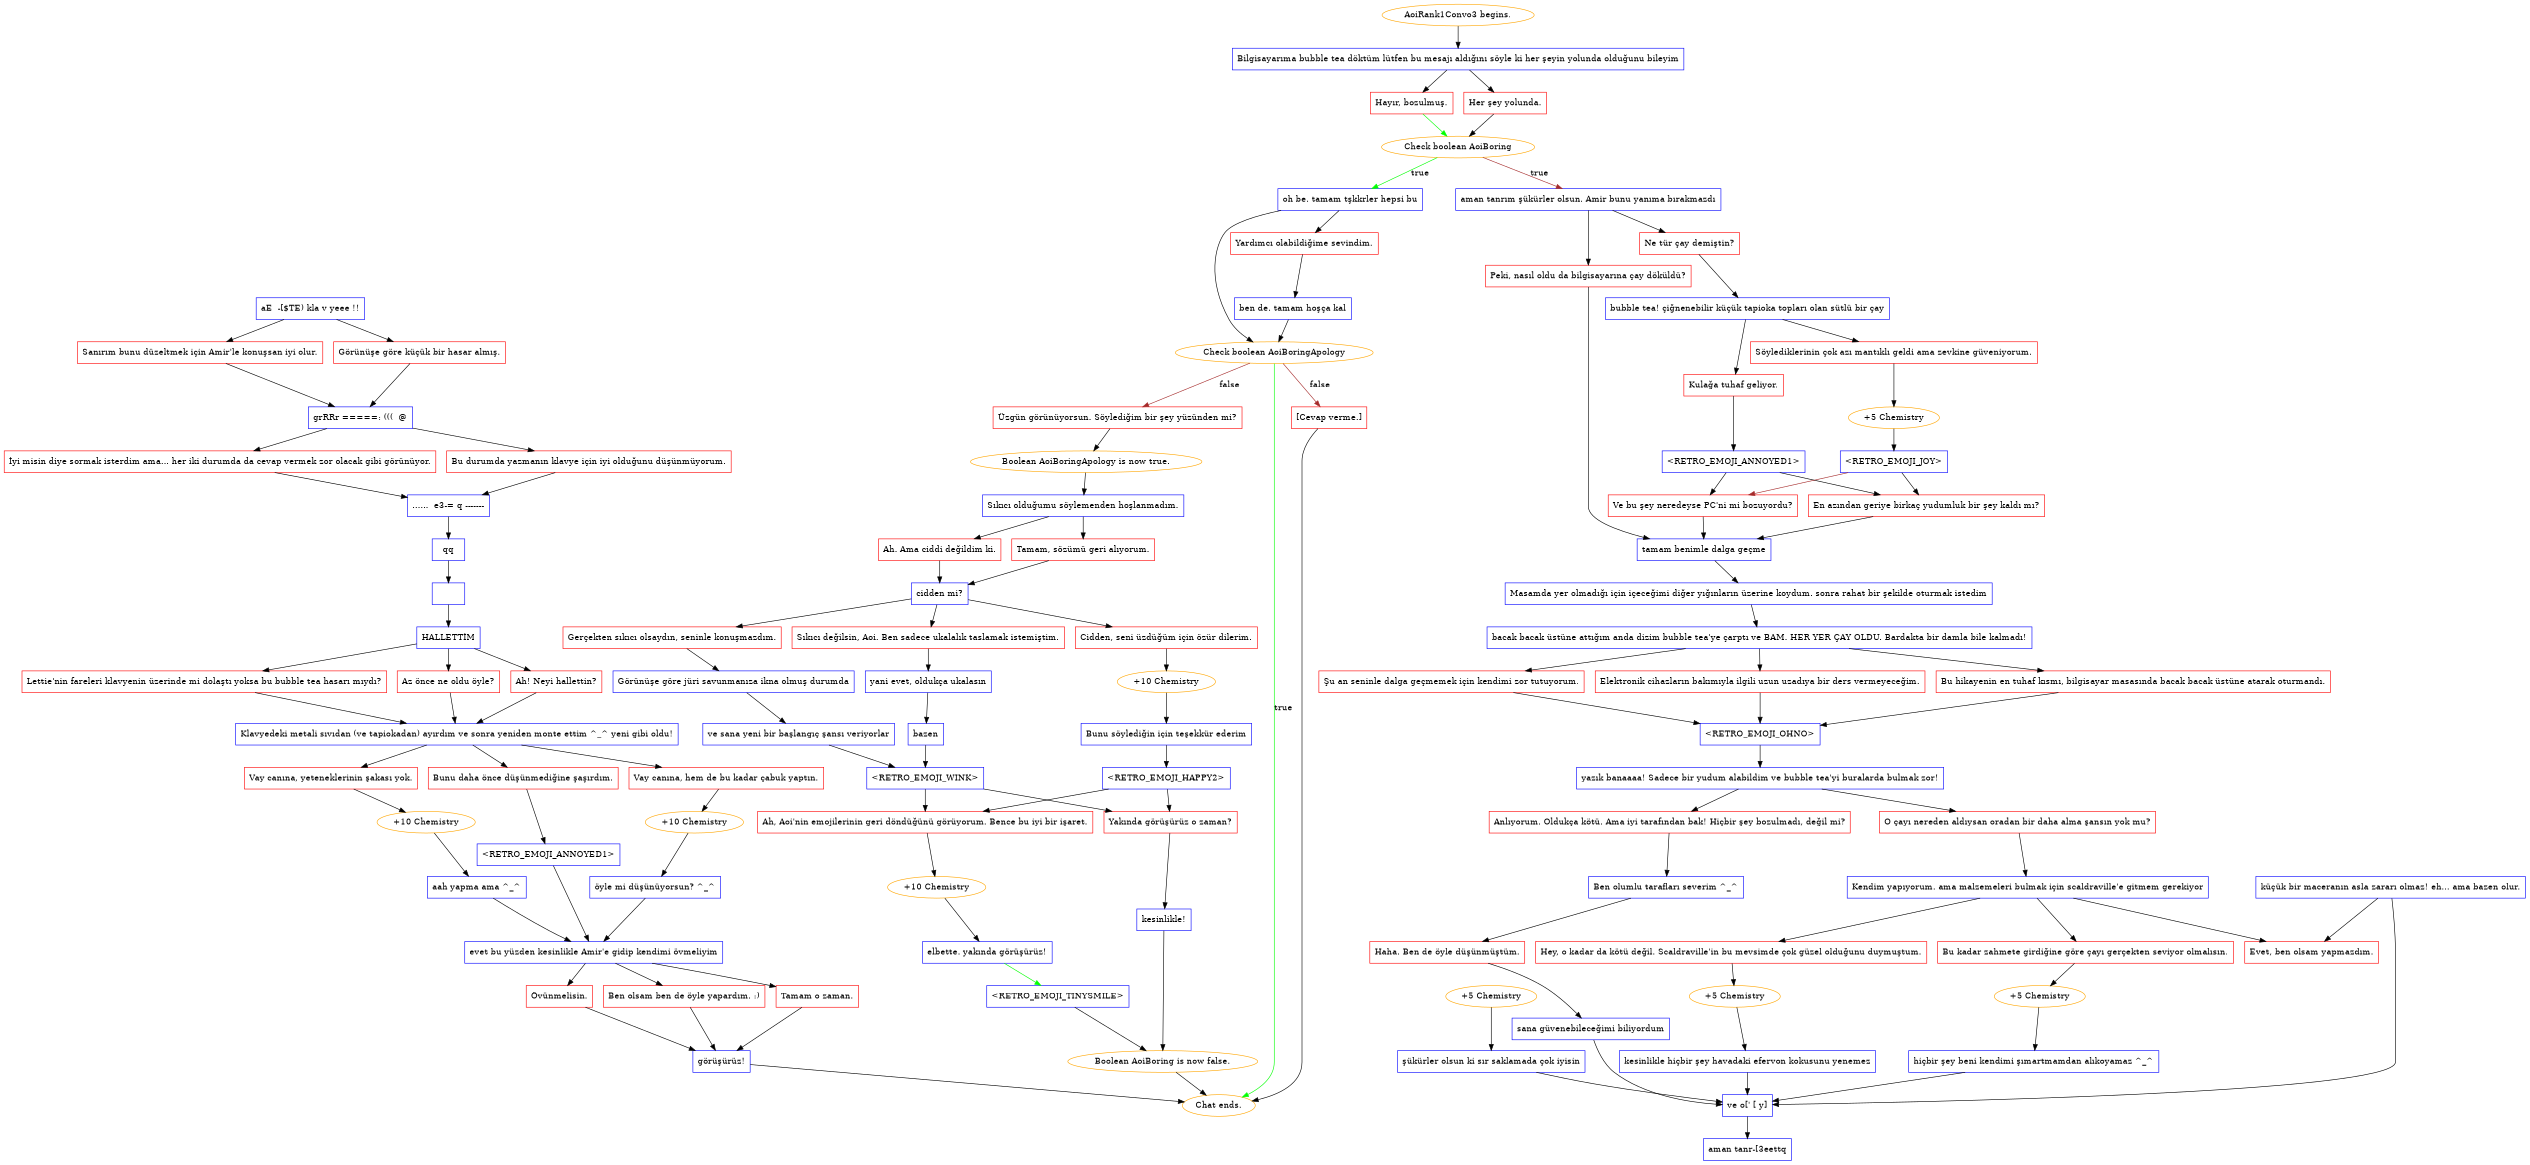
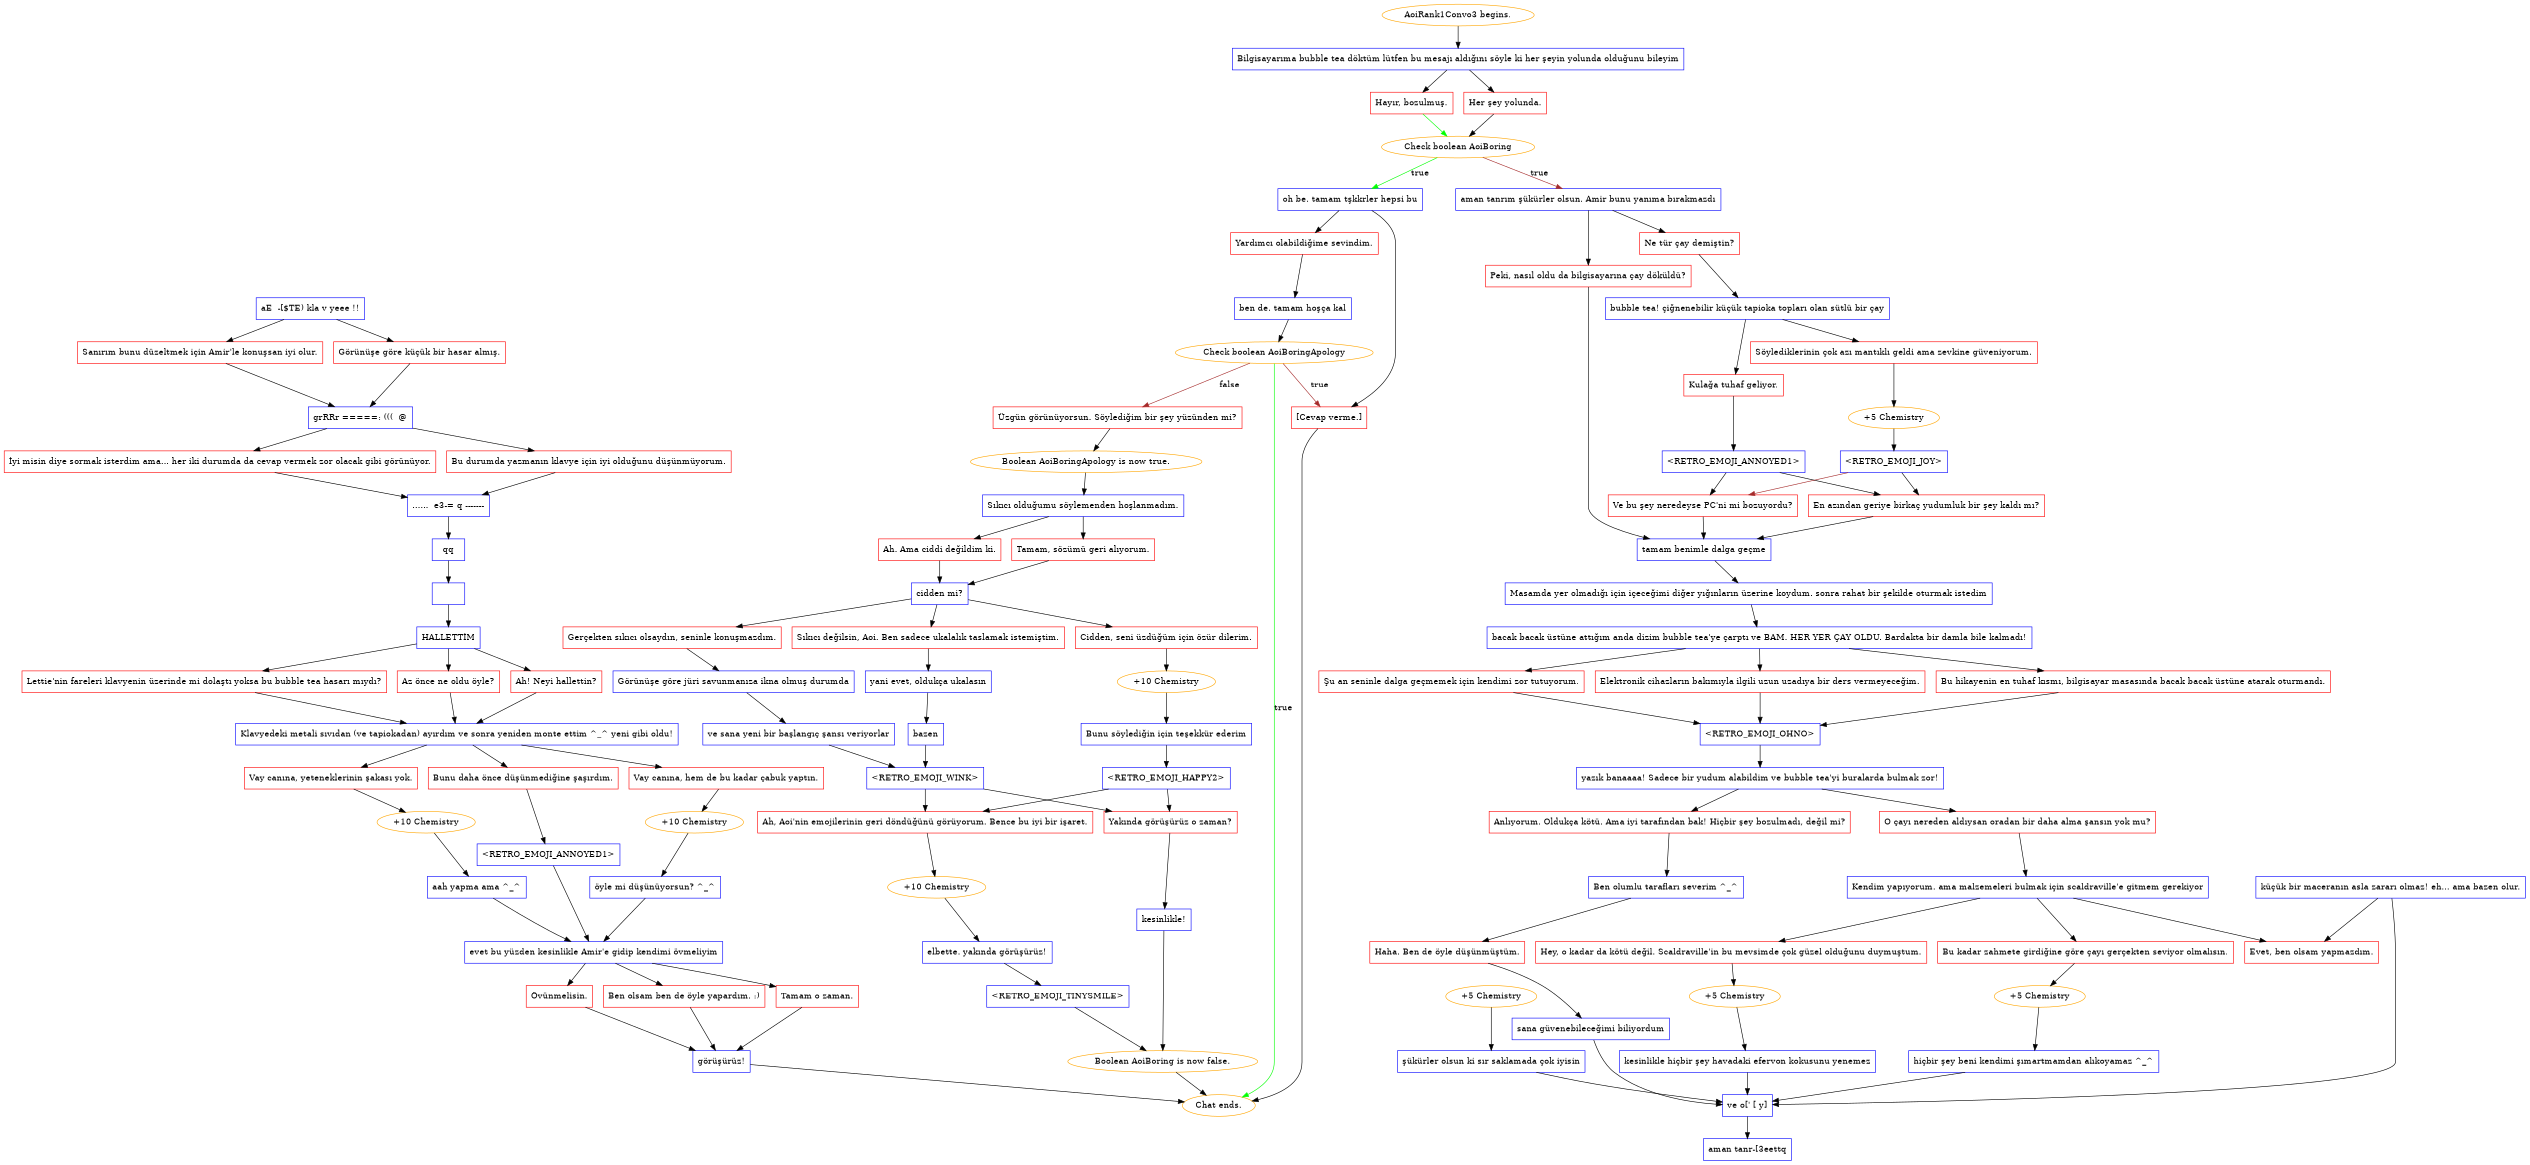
(1216, 259) -> (1395, 310)
(1320, 385) -> (1320, 385)
(1020, 973) -> (1020, 973)
